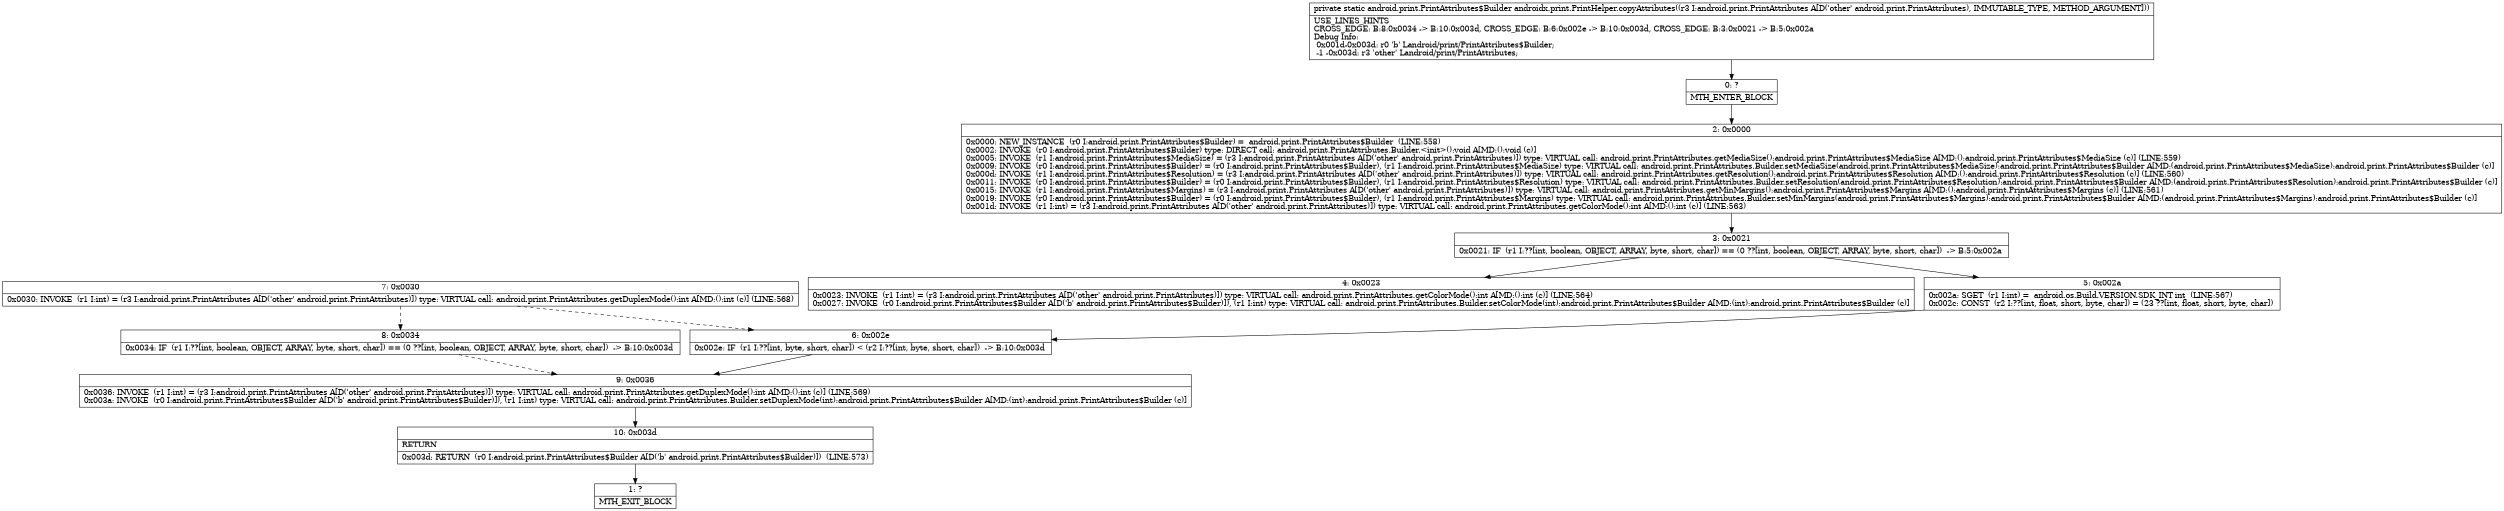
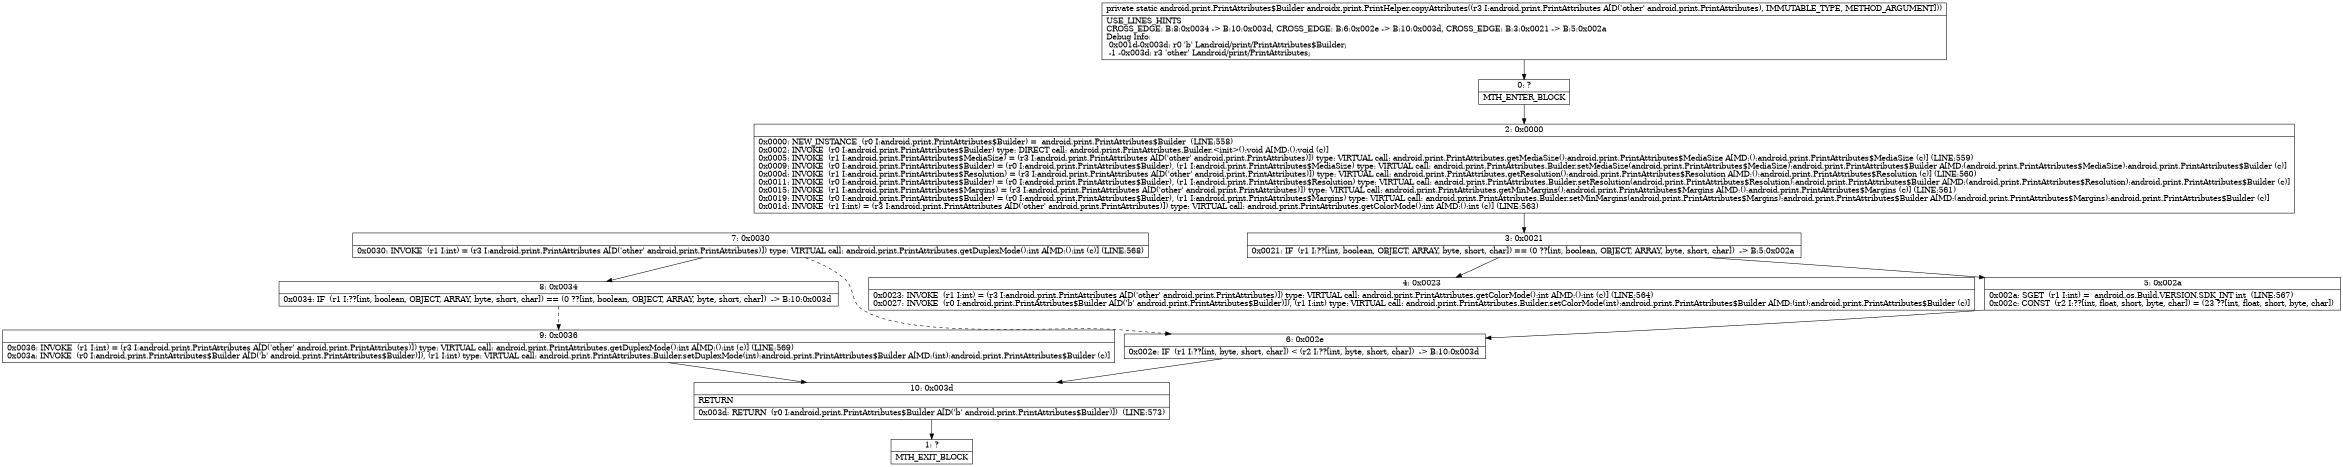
(400, 315) -> (657, 269)
(766, 364) -> (1142, 370)
